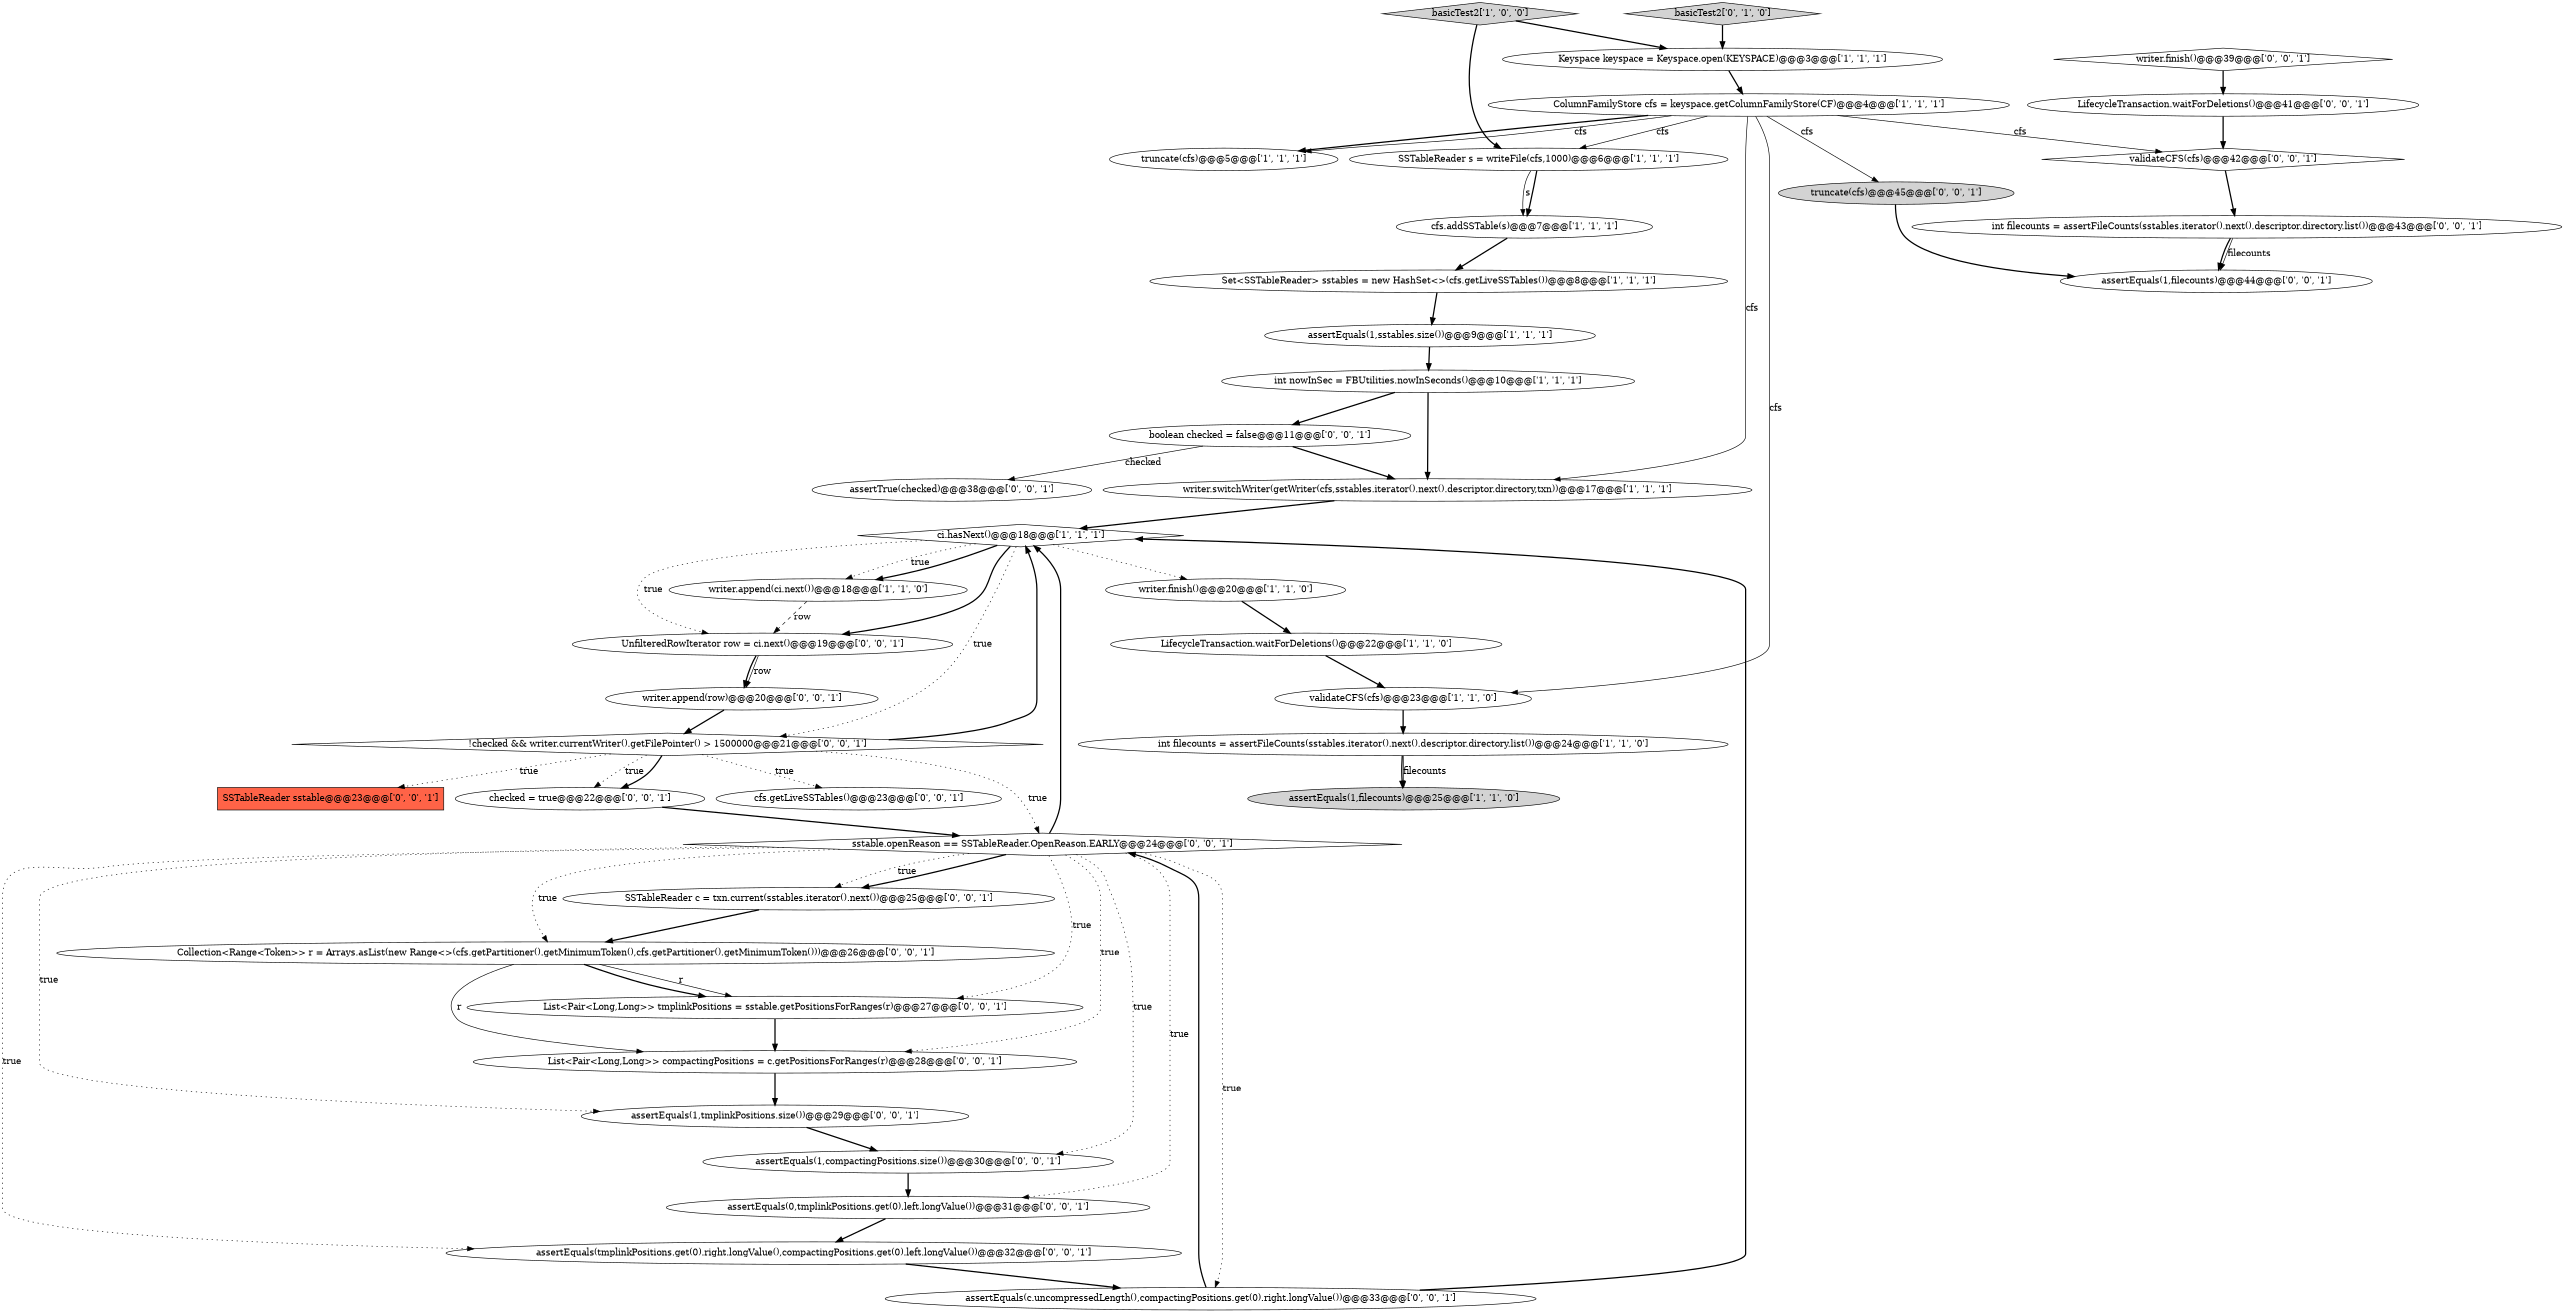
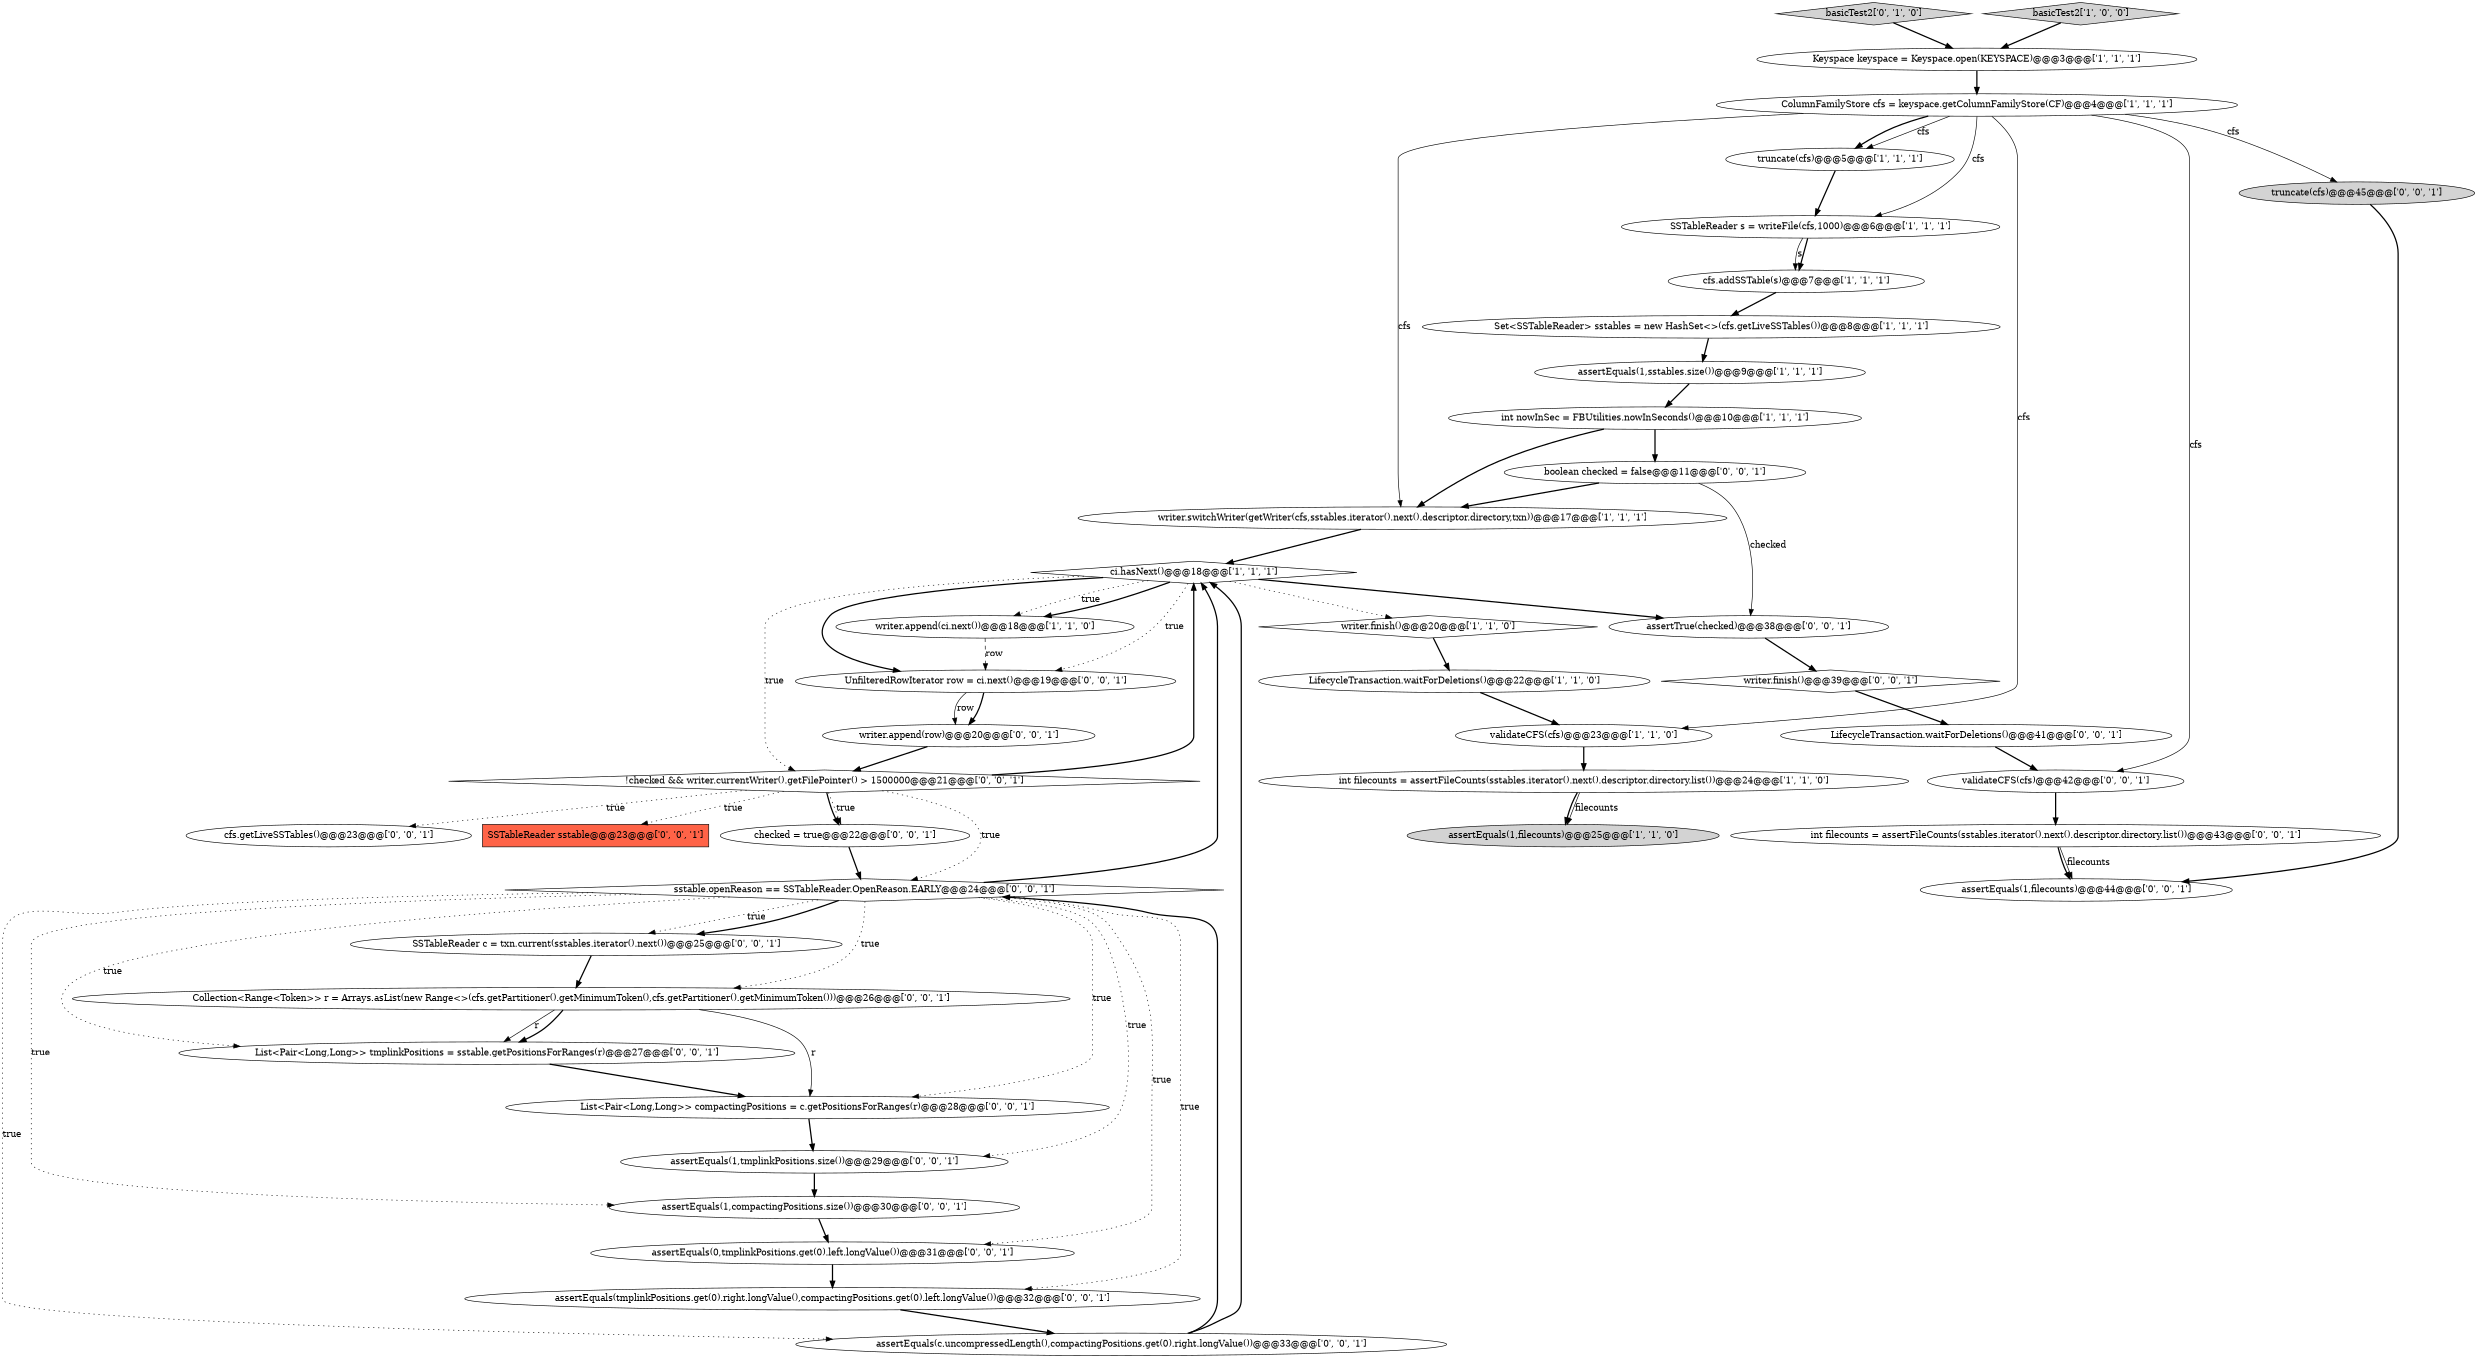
(1470, 88) -> (1827, 190)
(2223, 159) -> (2056, 781)
(1226, 590) -> (1428, 627)
none -> (1457, 598)
none -> (1788, 653)
